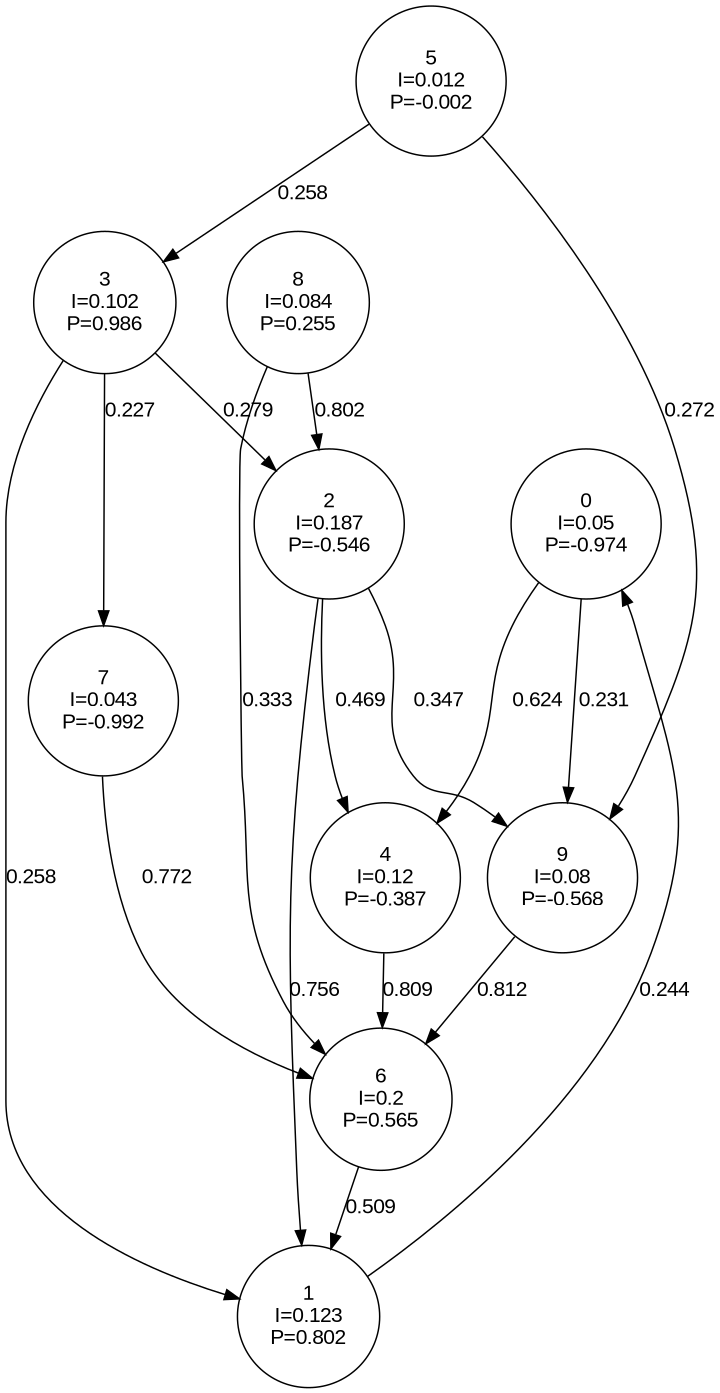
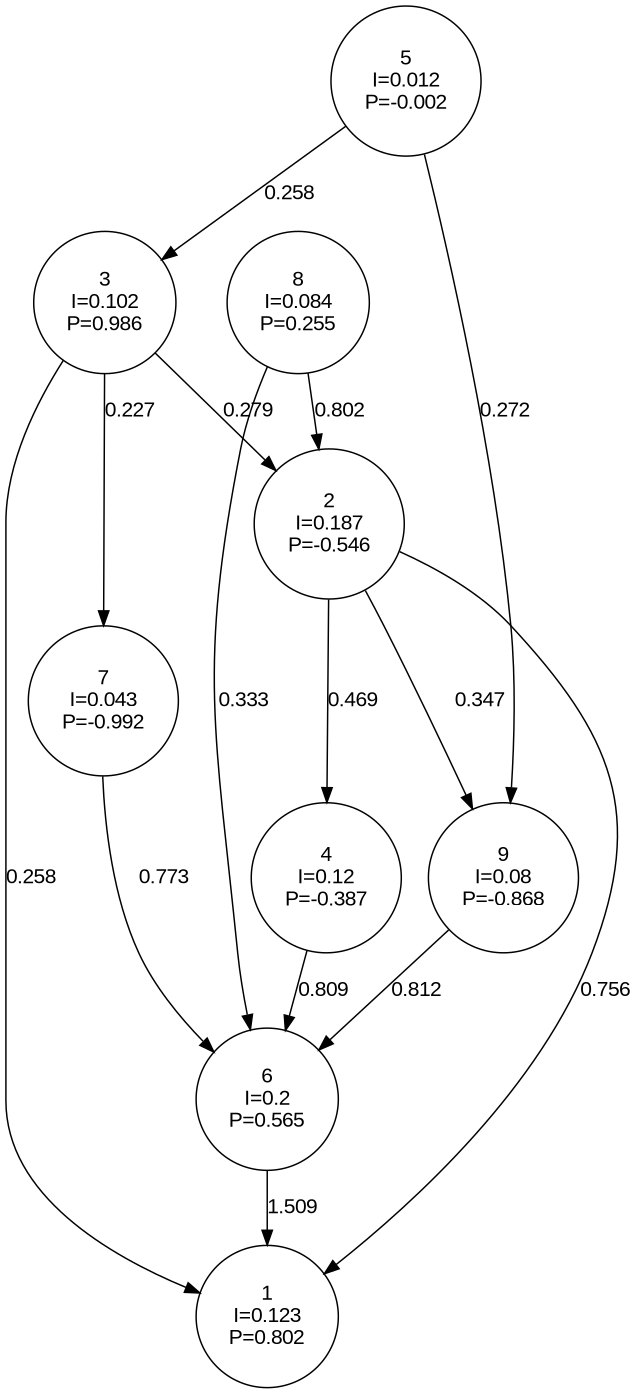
(586, 524) -> none
(167, 878) -> (164, 878)
(563, 878) -> (503, 878)
(371, 1208) -> (292, 1208)
